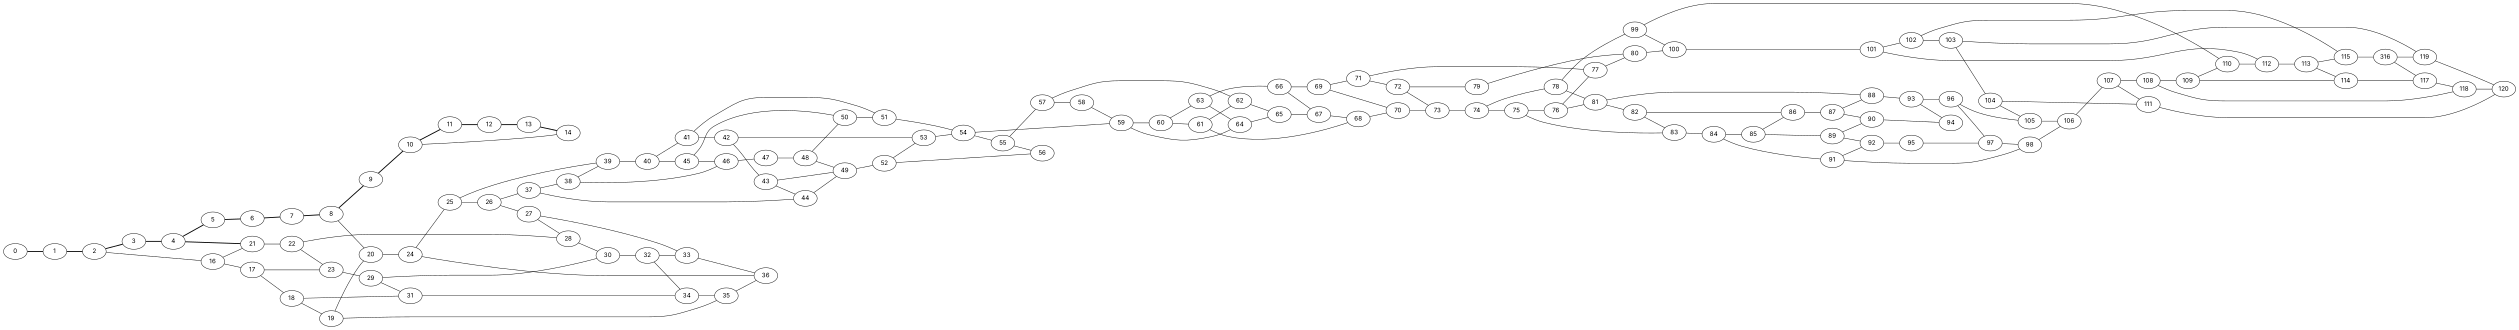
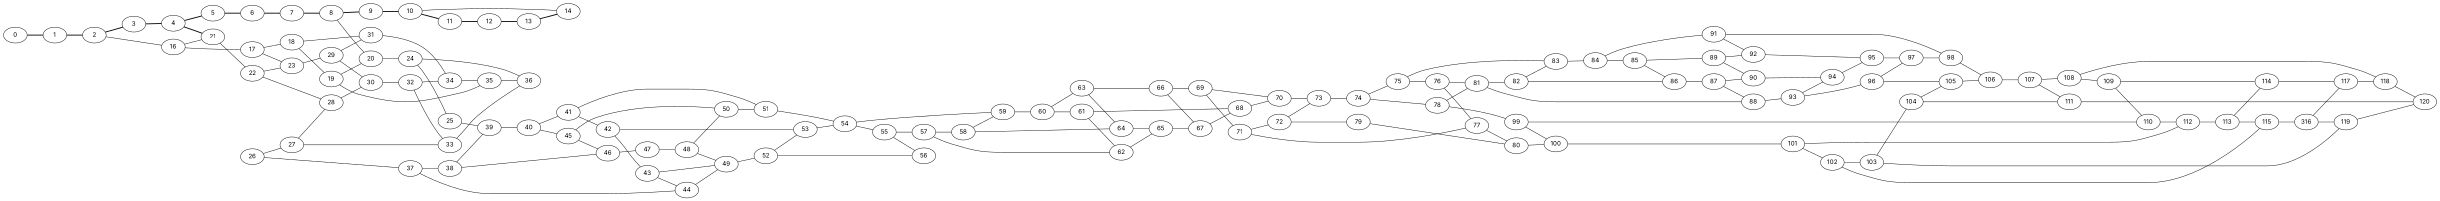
none -> (1852, 68)
(1181, 140) -> (1042, 130)
(470, 202) -> none
